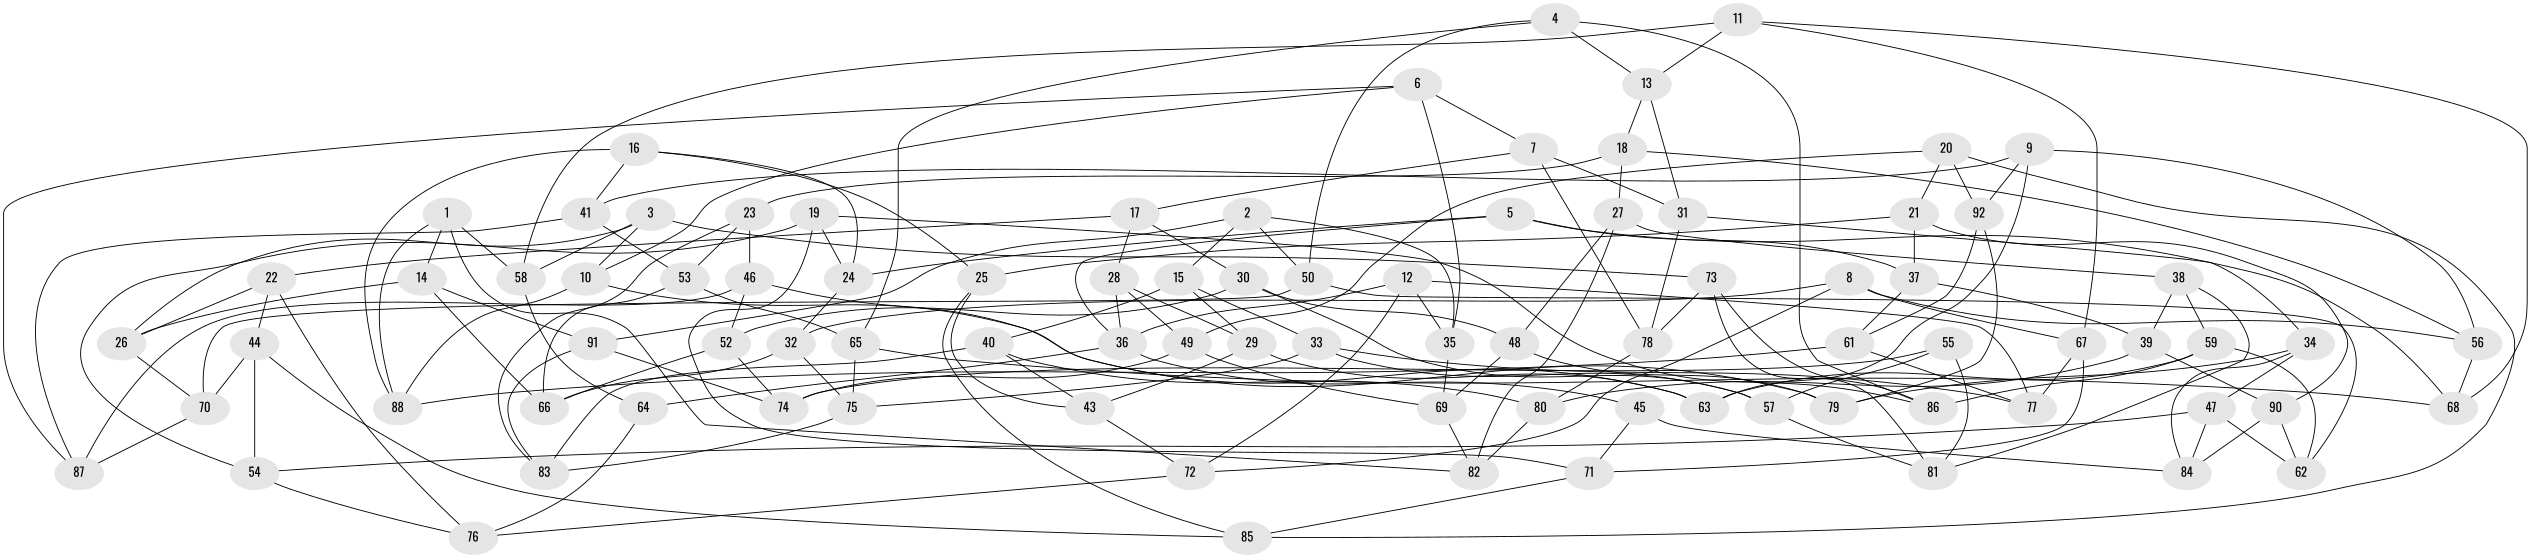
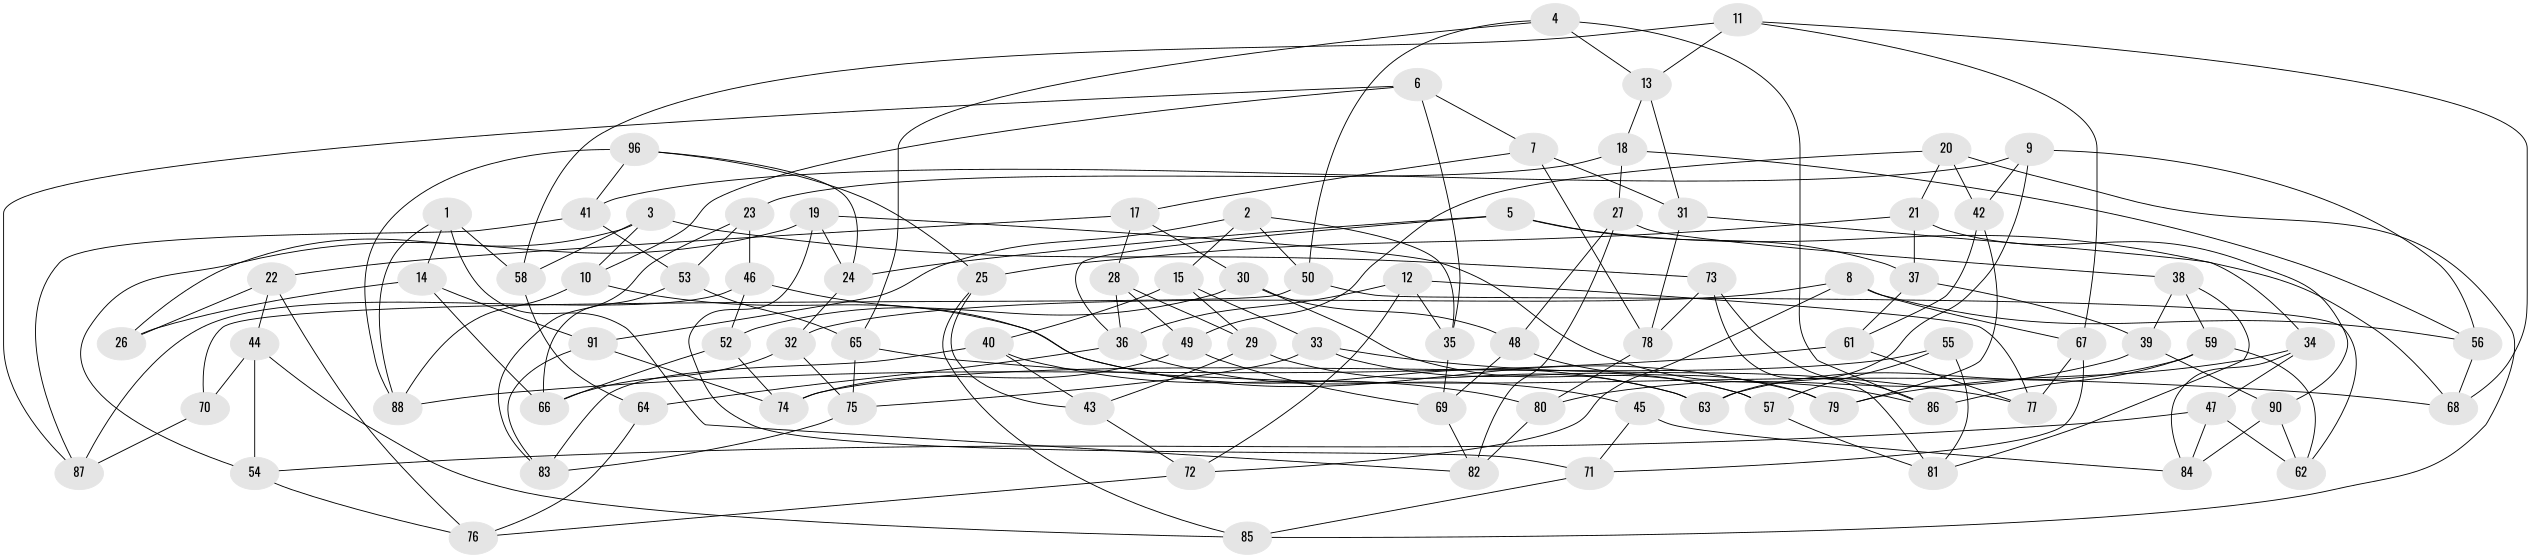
(634, 149) -> (634, 149)
(1979, 214) -> (1979, 214)
(163, 376) -> none
